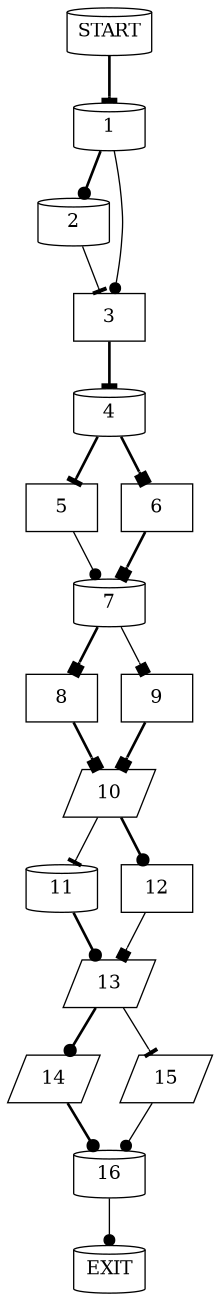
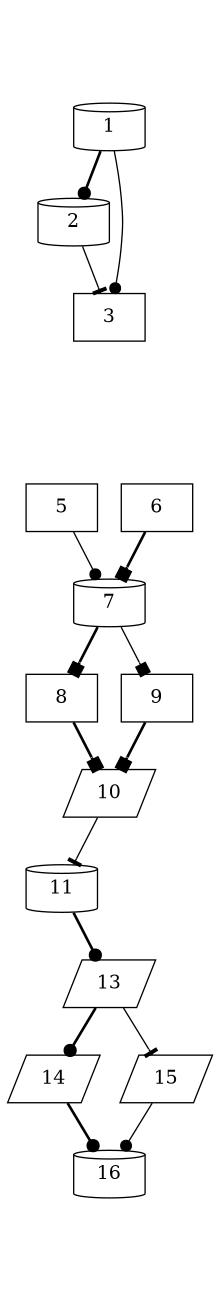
(109, 32) -> none
(109, 413) -> none
(157, 889) -> none
(109, 1269) -> none
